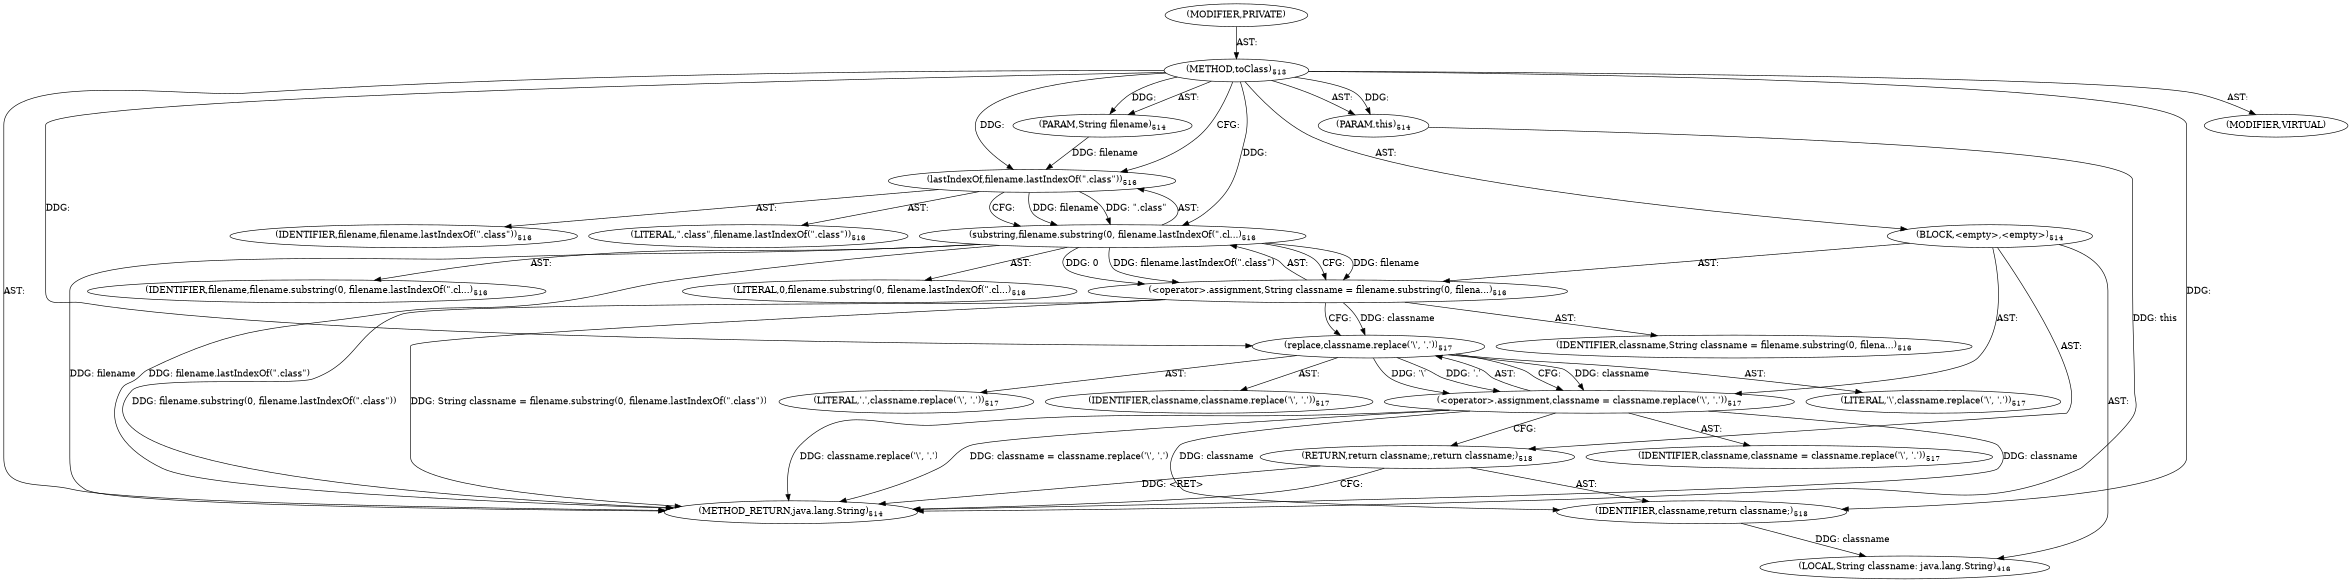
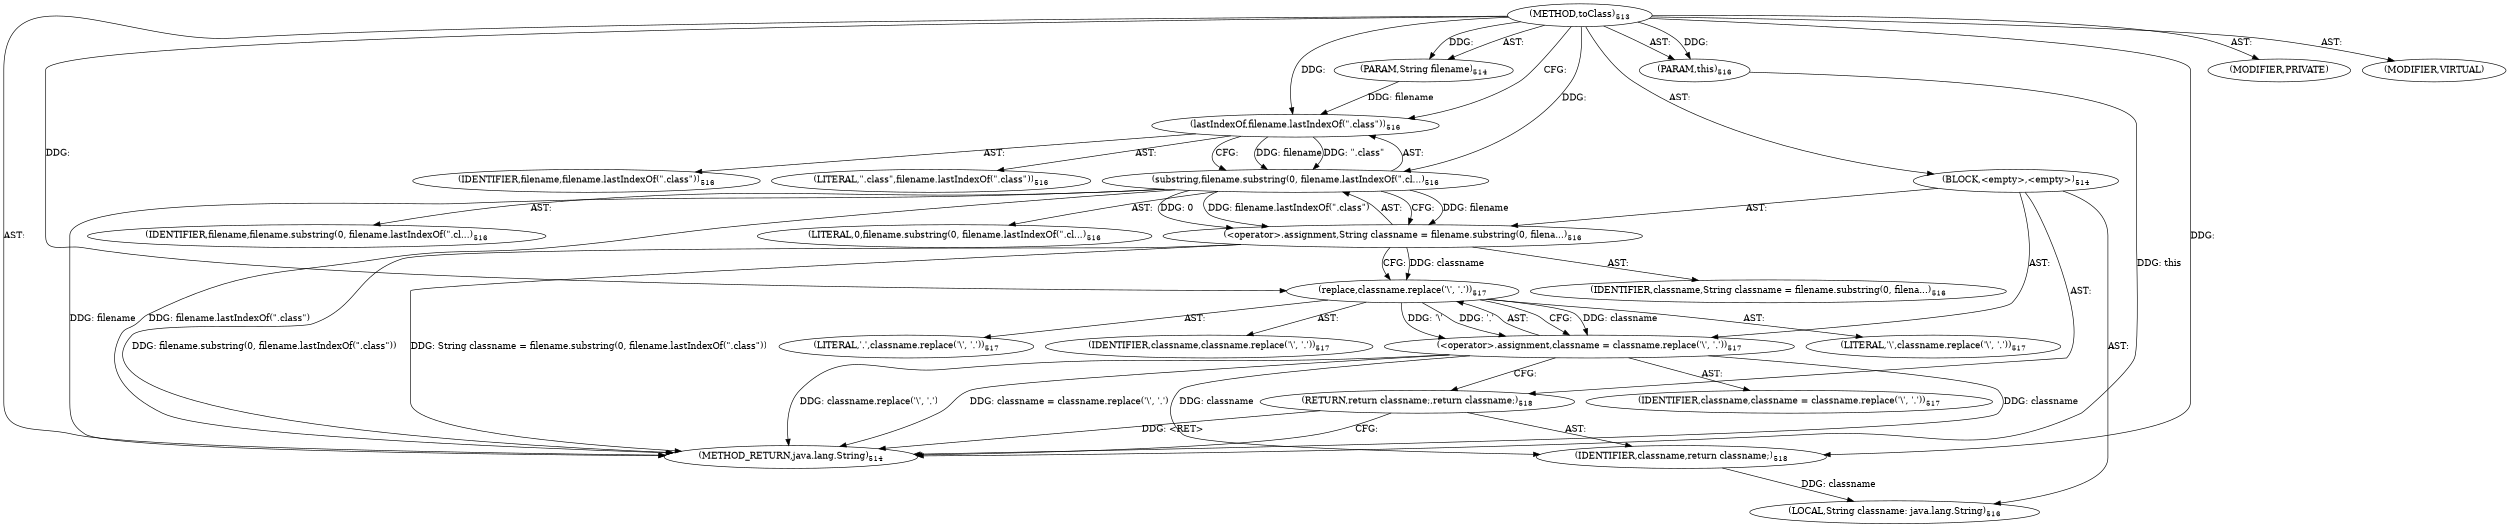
(1236, 40) -> (1955, 19)
(1404, 125) -> (1725, 70)
(2004, 566) -> (1994, 511)
